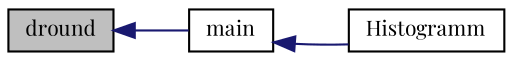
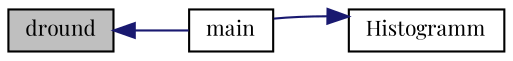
(322, 45) -> (301, 17)
